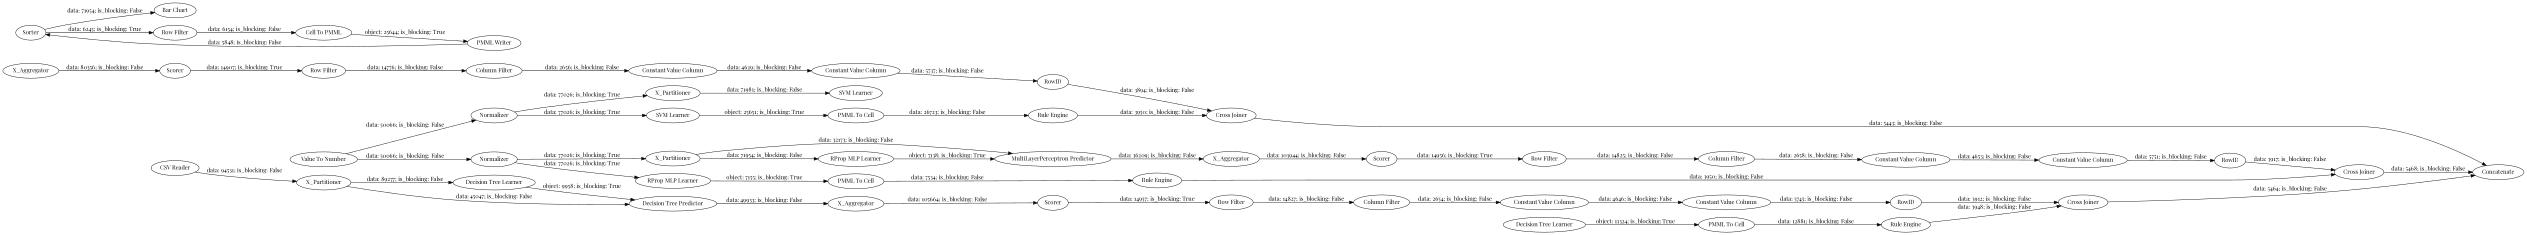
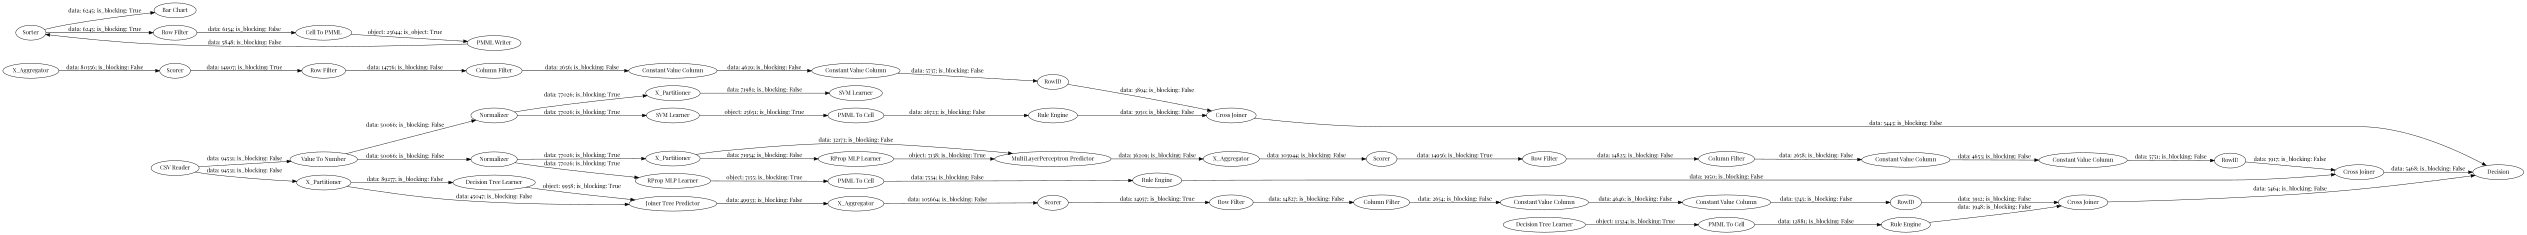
(105, 11) -> (105, 11)
(405, 32) -> (405, 32)
none -> (243, 164)
(2498, 172) -> (2498, 172)
(673, 204) -> (673, 204)
